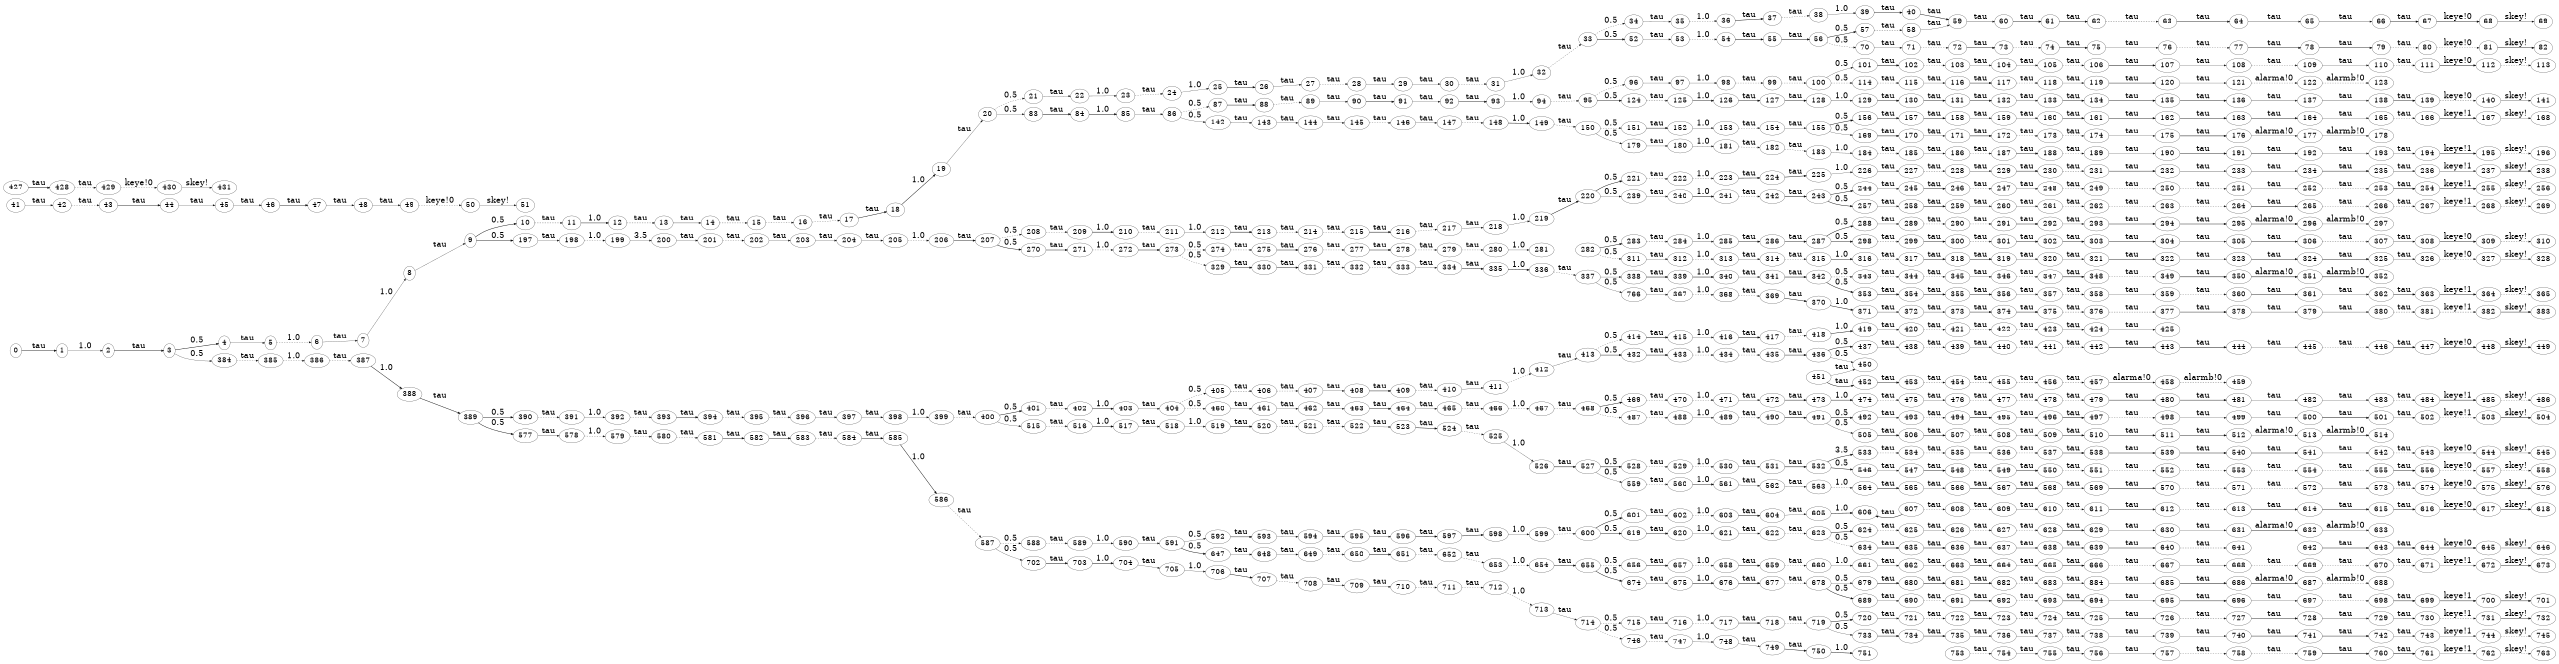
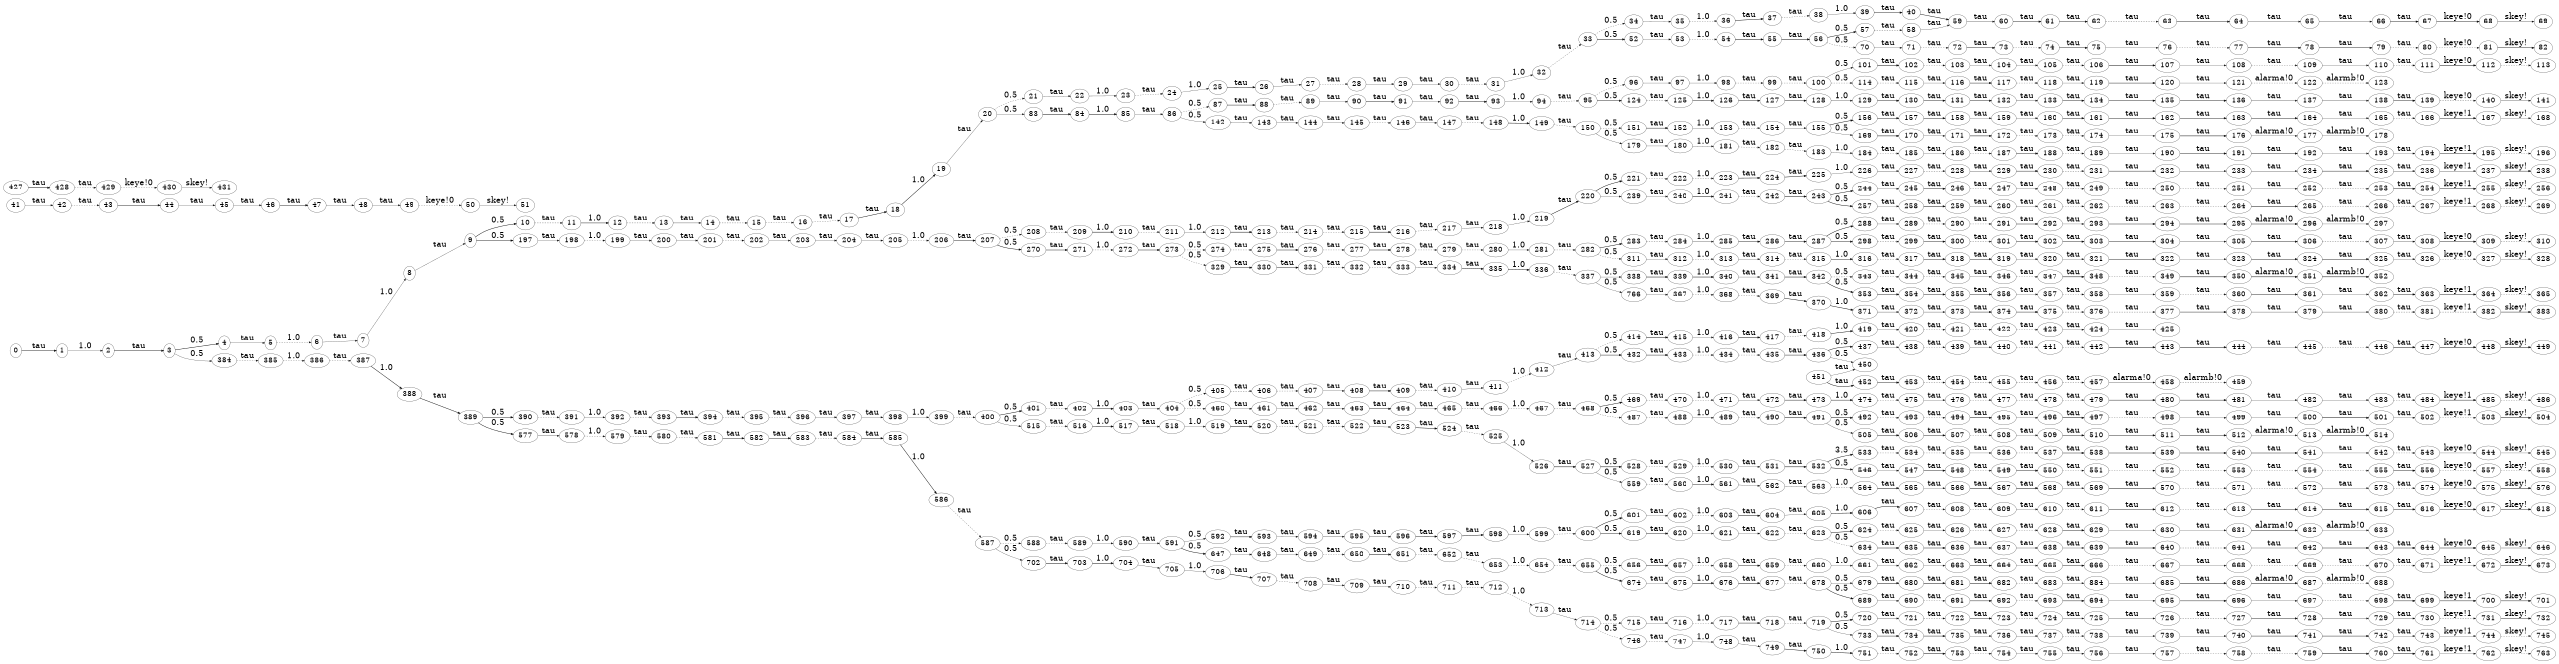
(641, 236) -> (641, 236)
none -> (1564, 250)
(1887, 418) -> (1887, 418)
(1890, 518) -> (1886, 506)
none -> (2273, 548)
(1564, 566) -> (1564, 566)
none -> (1911, 654)
